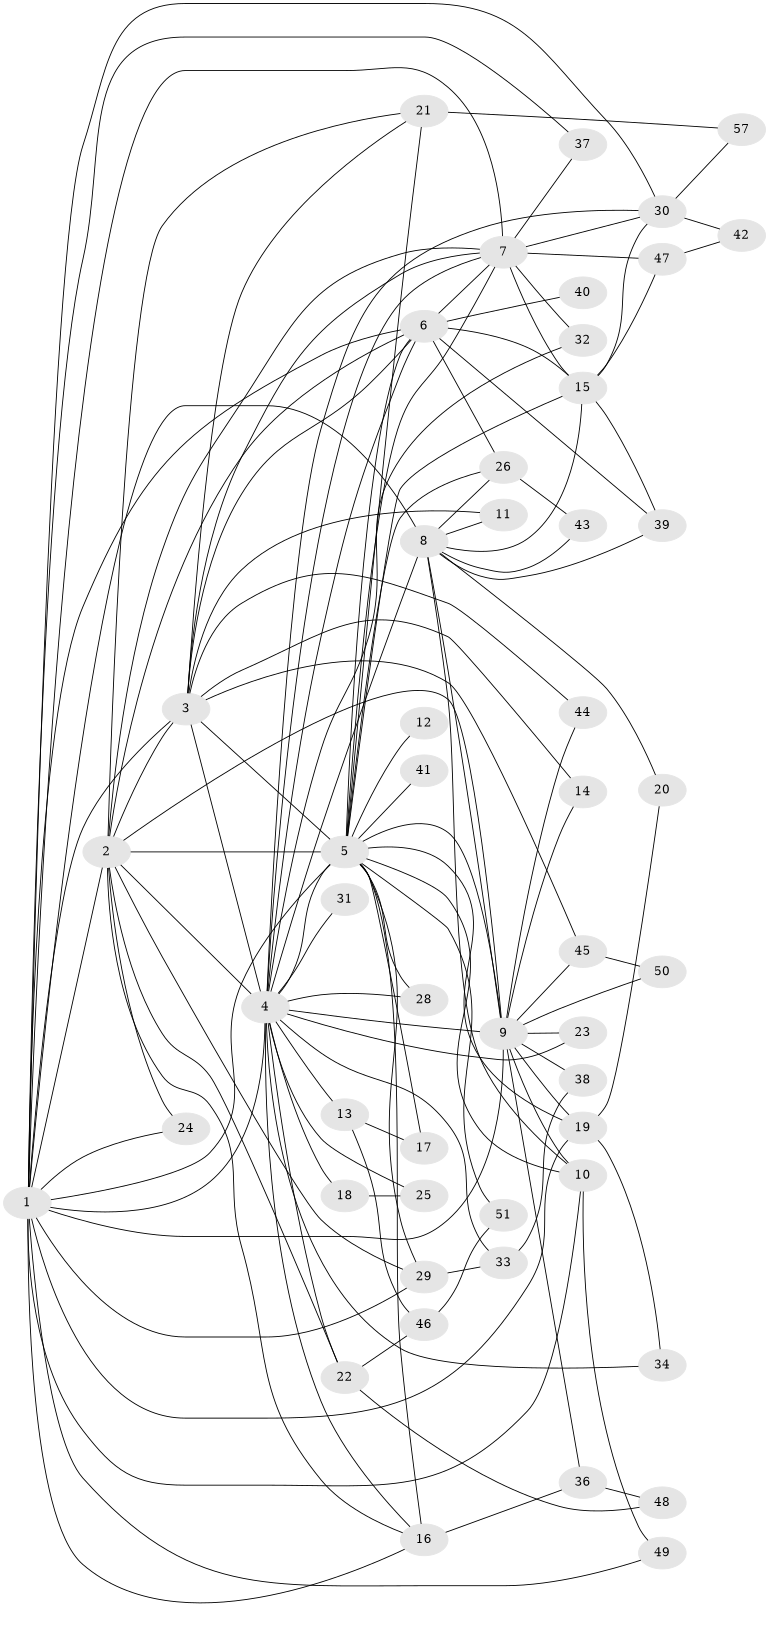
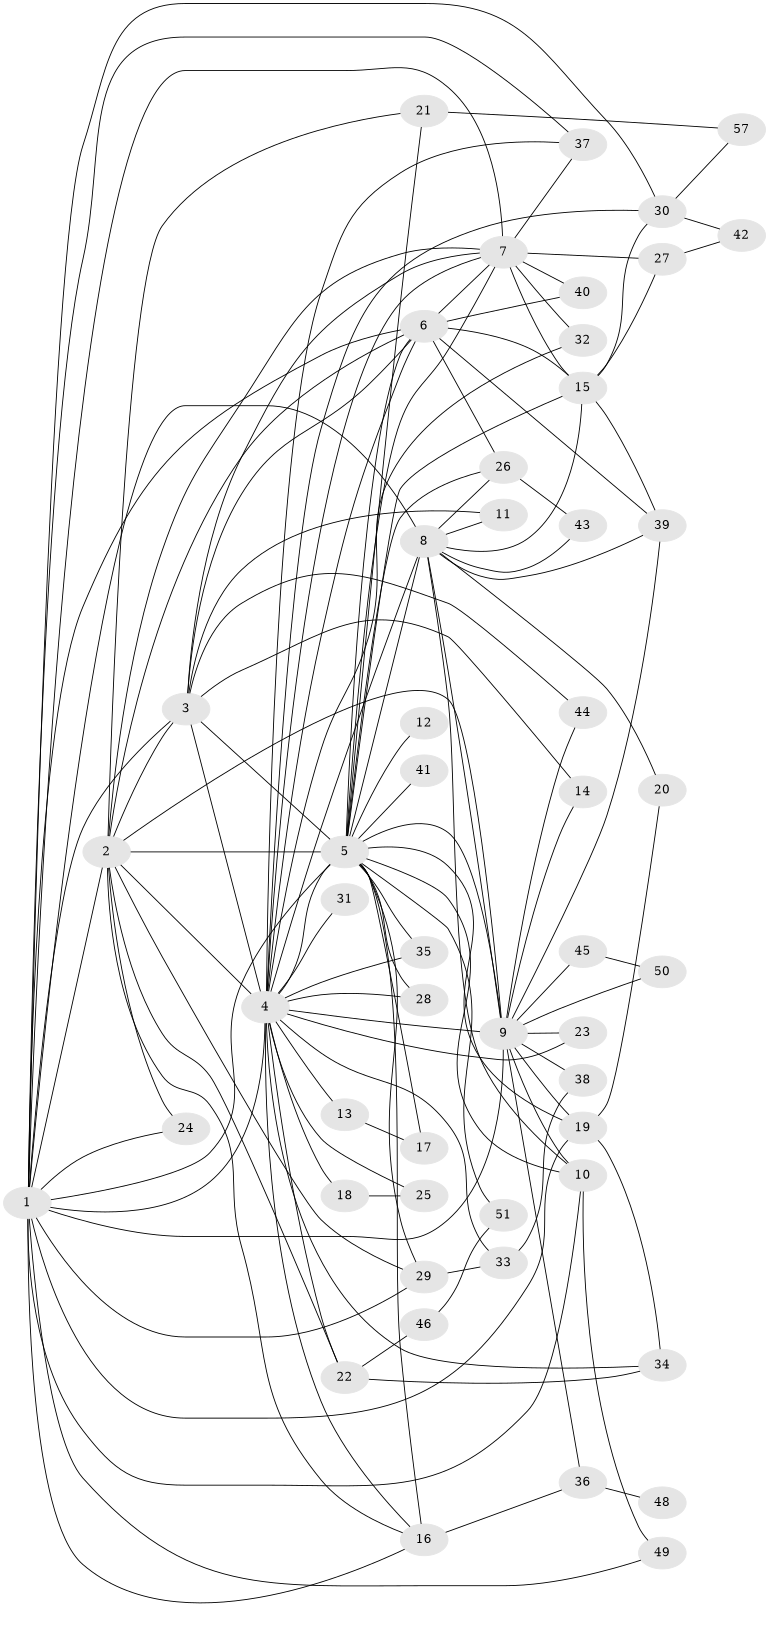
(583, 232) -> (543, 273)
(662, 259) -> (662, 259)
(222, 372) -> none
none -> (289, 485)
(459, 695) -> none
none -> (383, 704)
none -> (615, 789)
none -> (424, 952)
(379, 1222) -> none
(489, 1478) -> (505, 1383)
